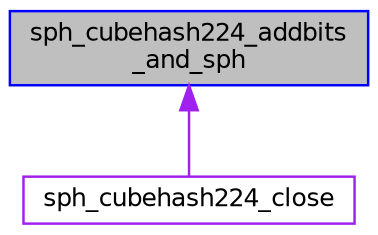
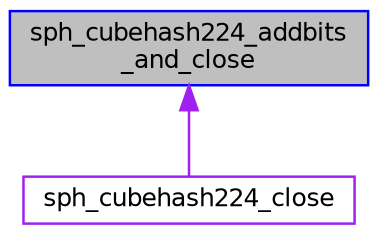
(189, 48) -> (189, 48)
